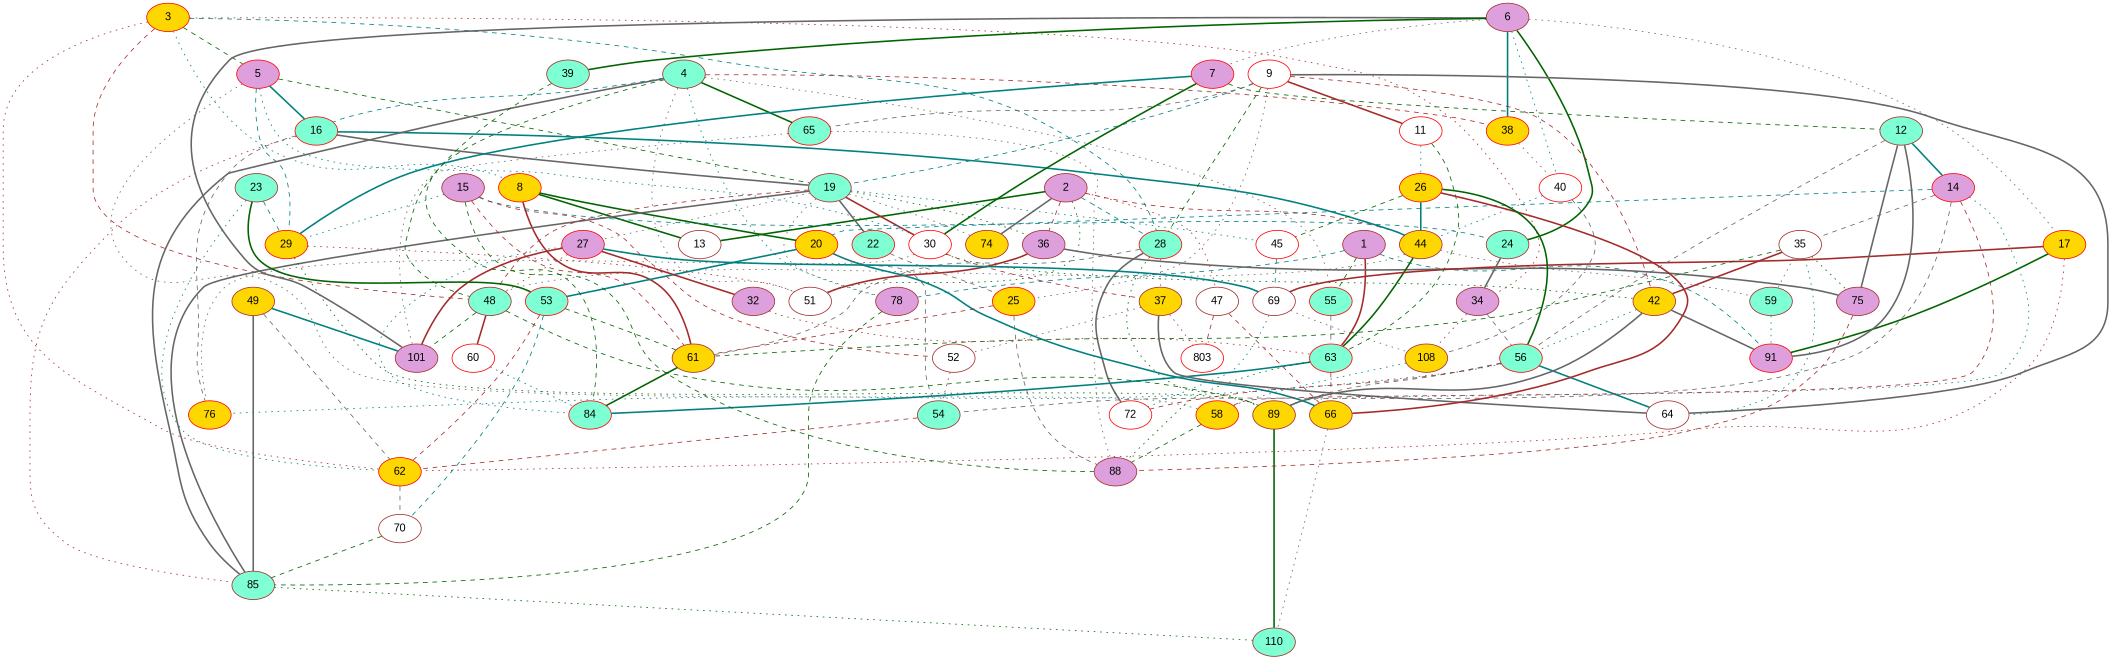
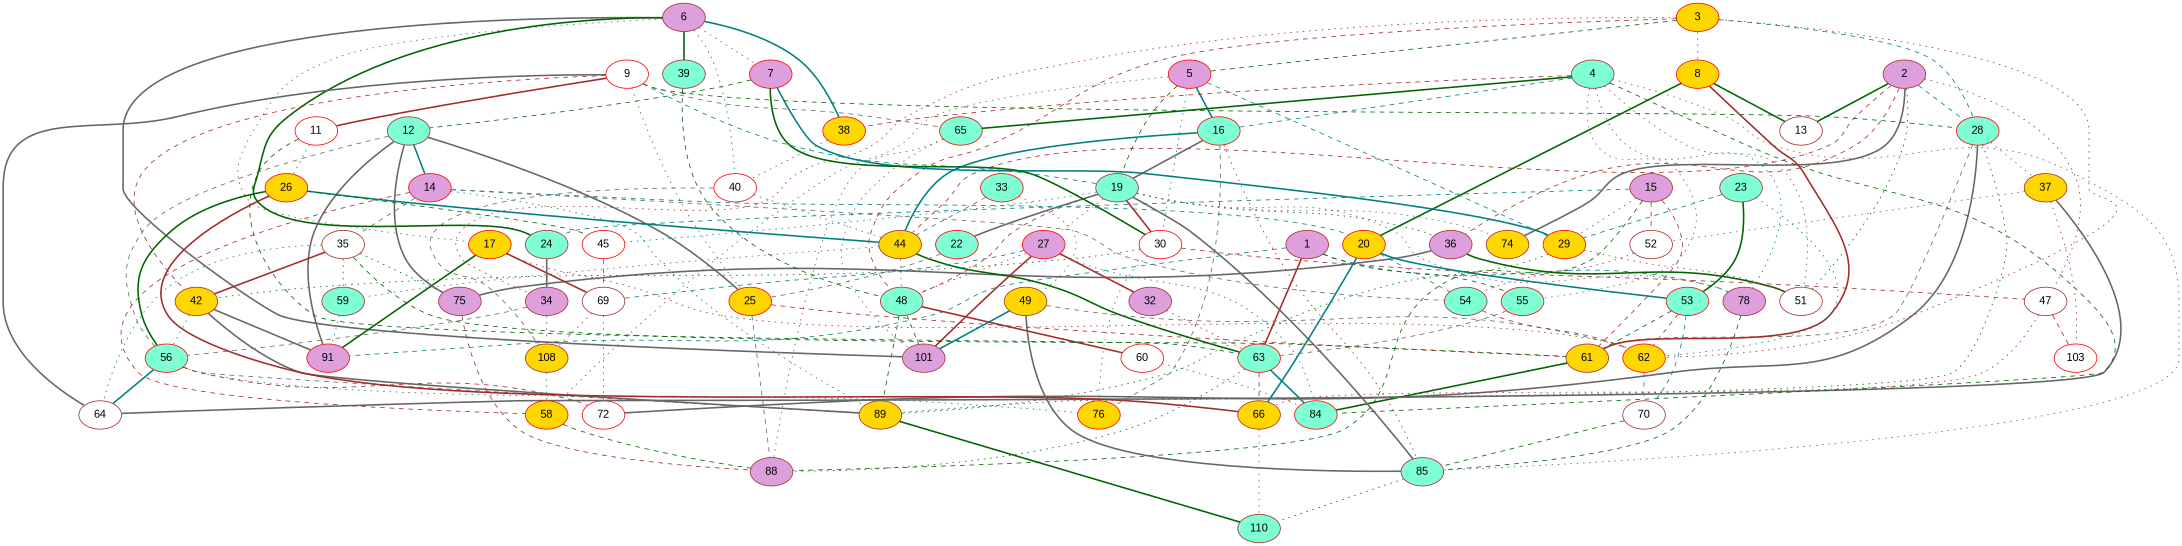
(249, 168) -> (2166, 372)
none -> (567, 187)
none -> (1002, 188)
(1079, 270) -> (805, 279)
(1786, 273) -> (343, 273)
(928, 274) -> (1626, 273)
(1061, 285) -> (1792, 285)
(1202, 358) -> (2076, 358)
(1274, 358) -> (1670, 392)
